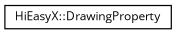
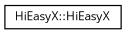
(88, 17) -> (63, 17)
